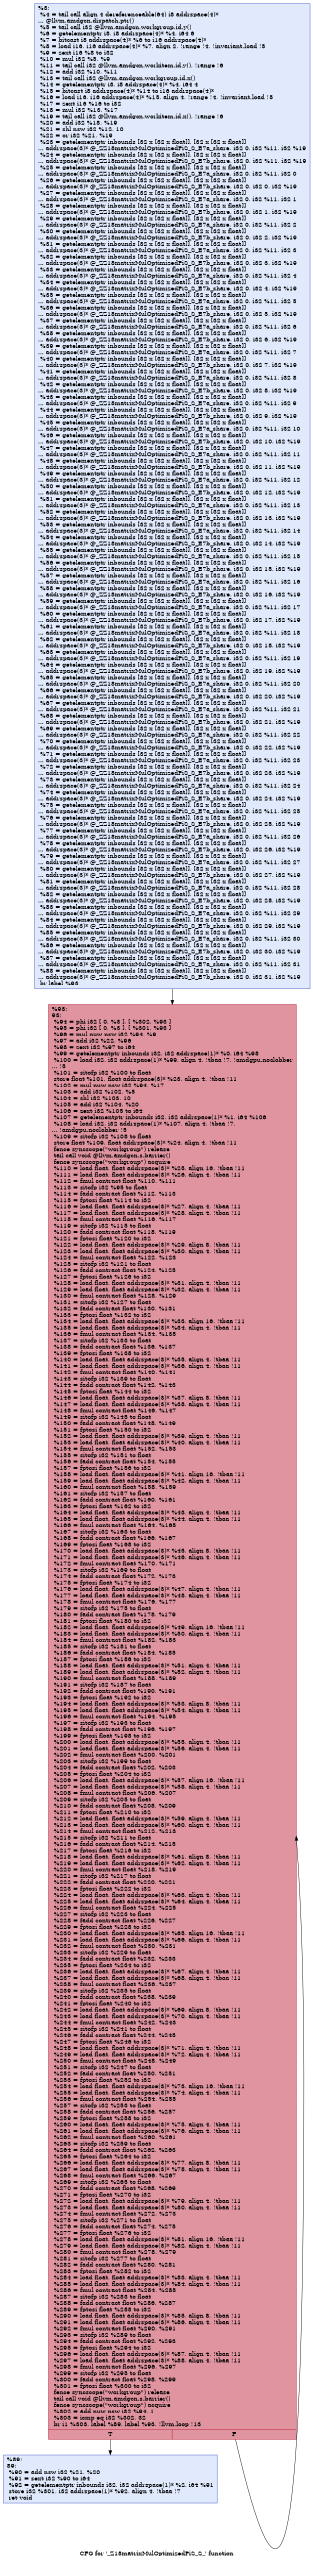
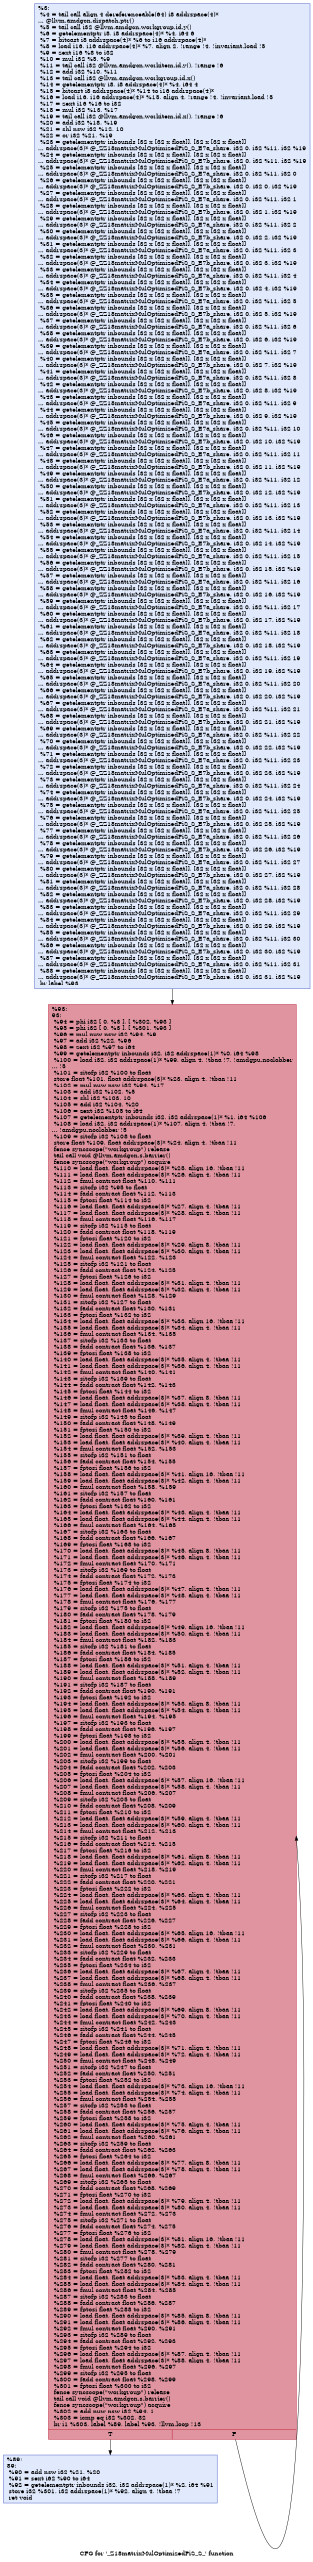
(48, 2479) -> (48, 2479)
